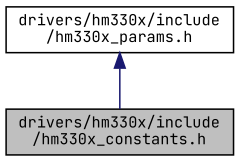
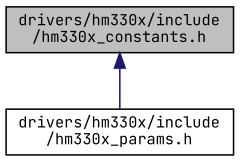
(120, 89) -> (120, 89)
